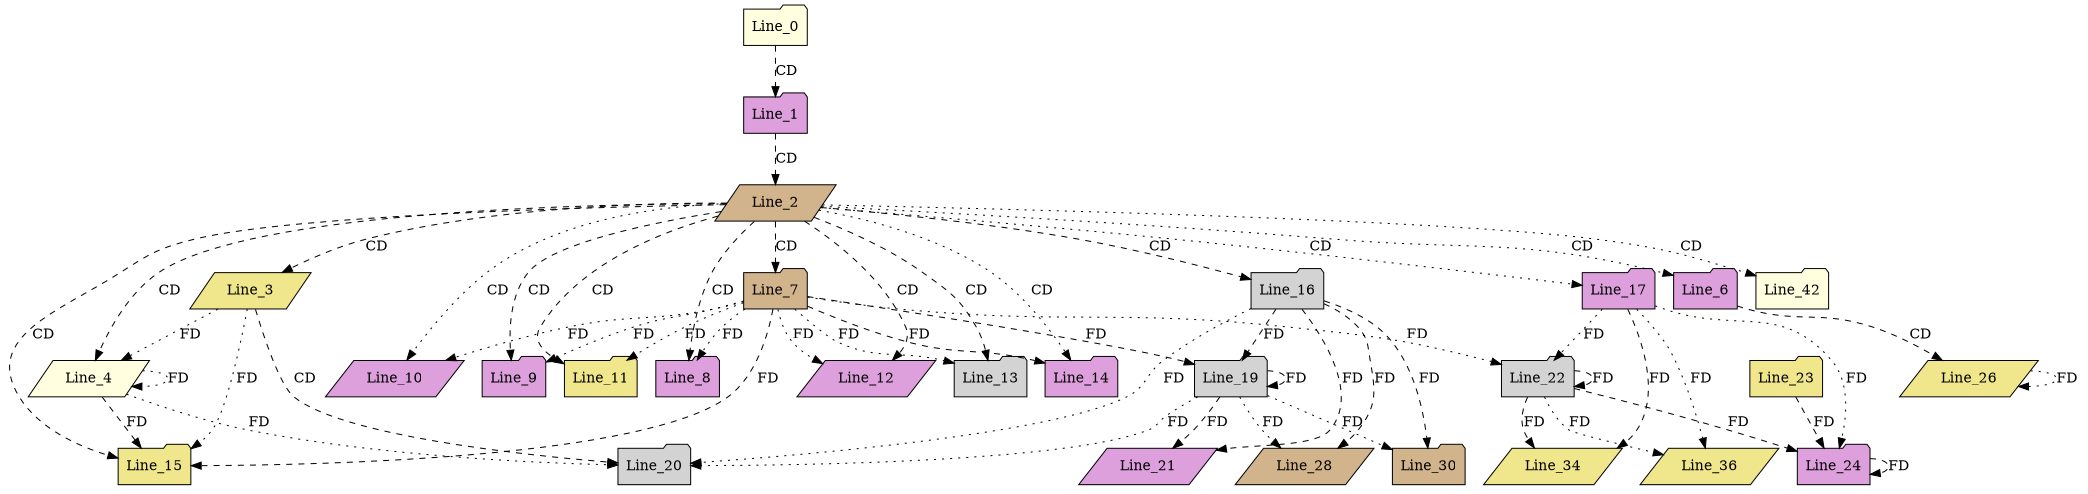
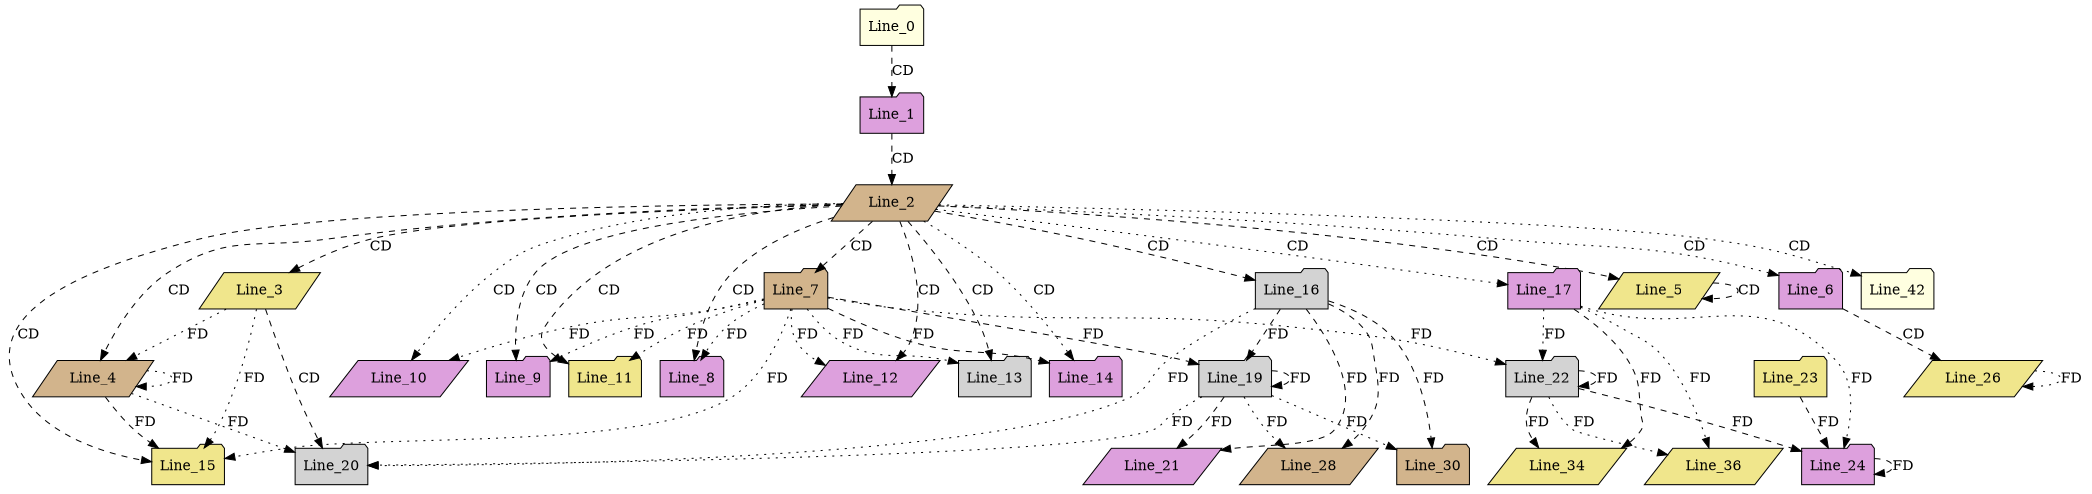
none -> (1659, 291)
(89, 379) -> (93, 379)
(535, 448) -> (540, 436)
